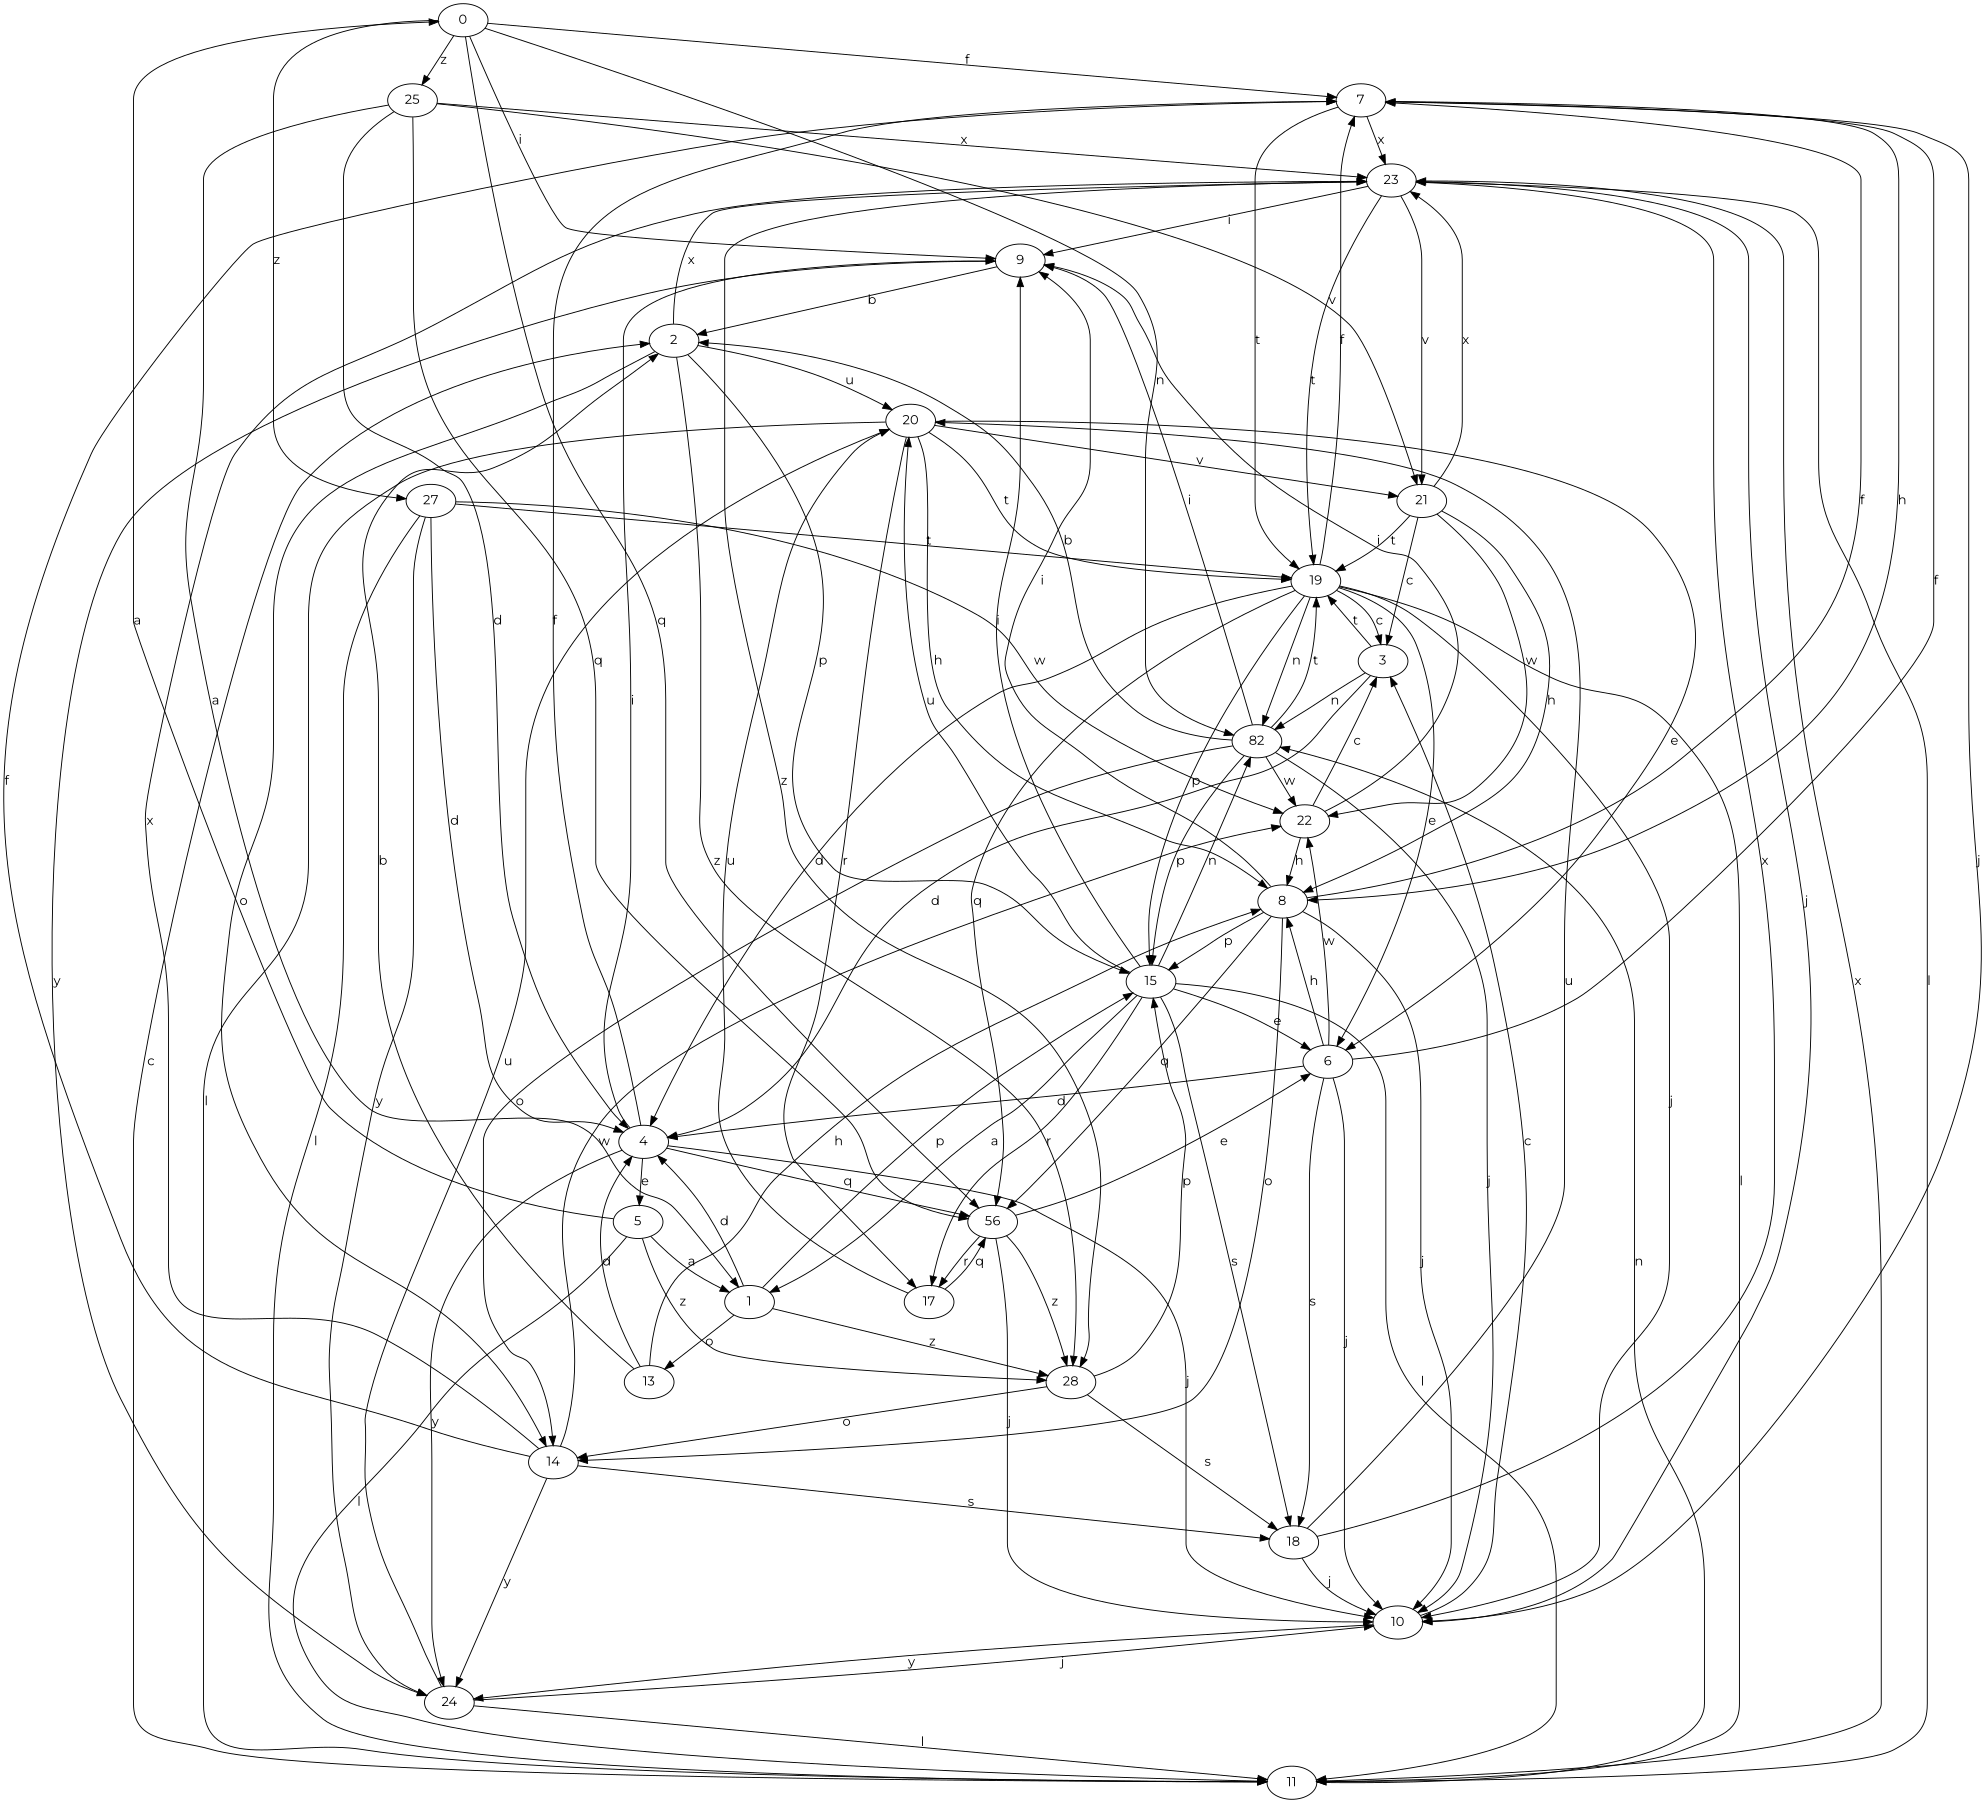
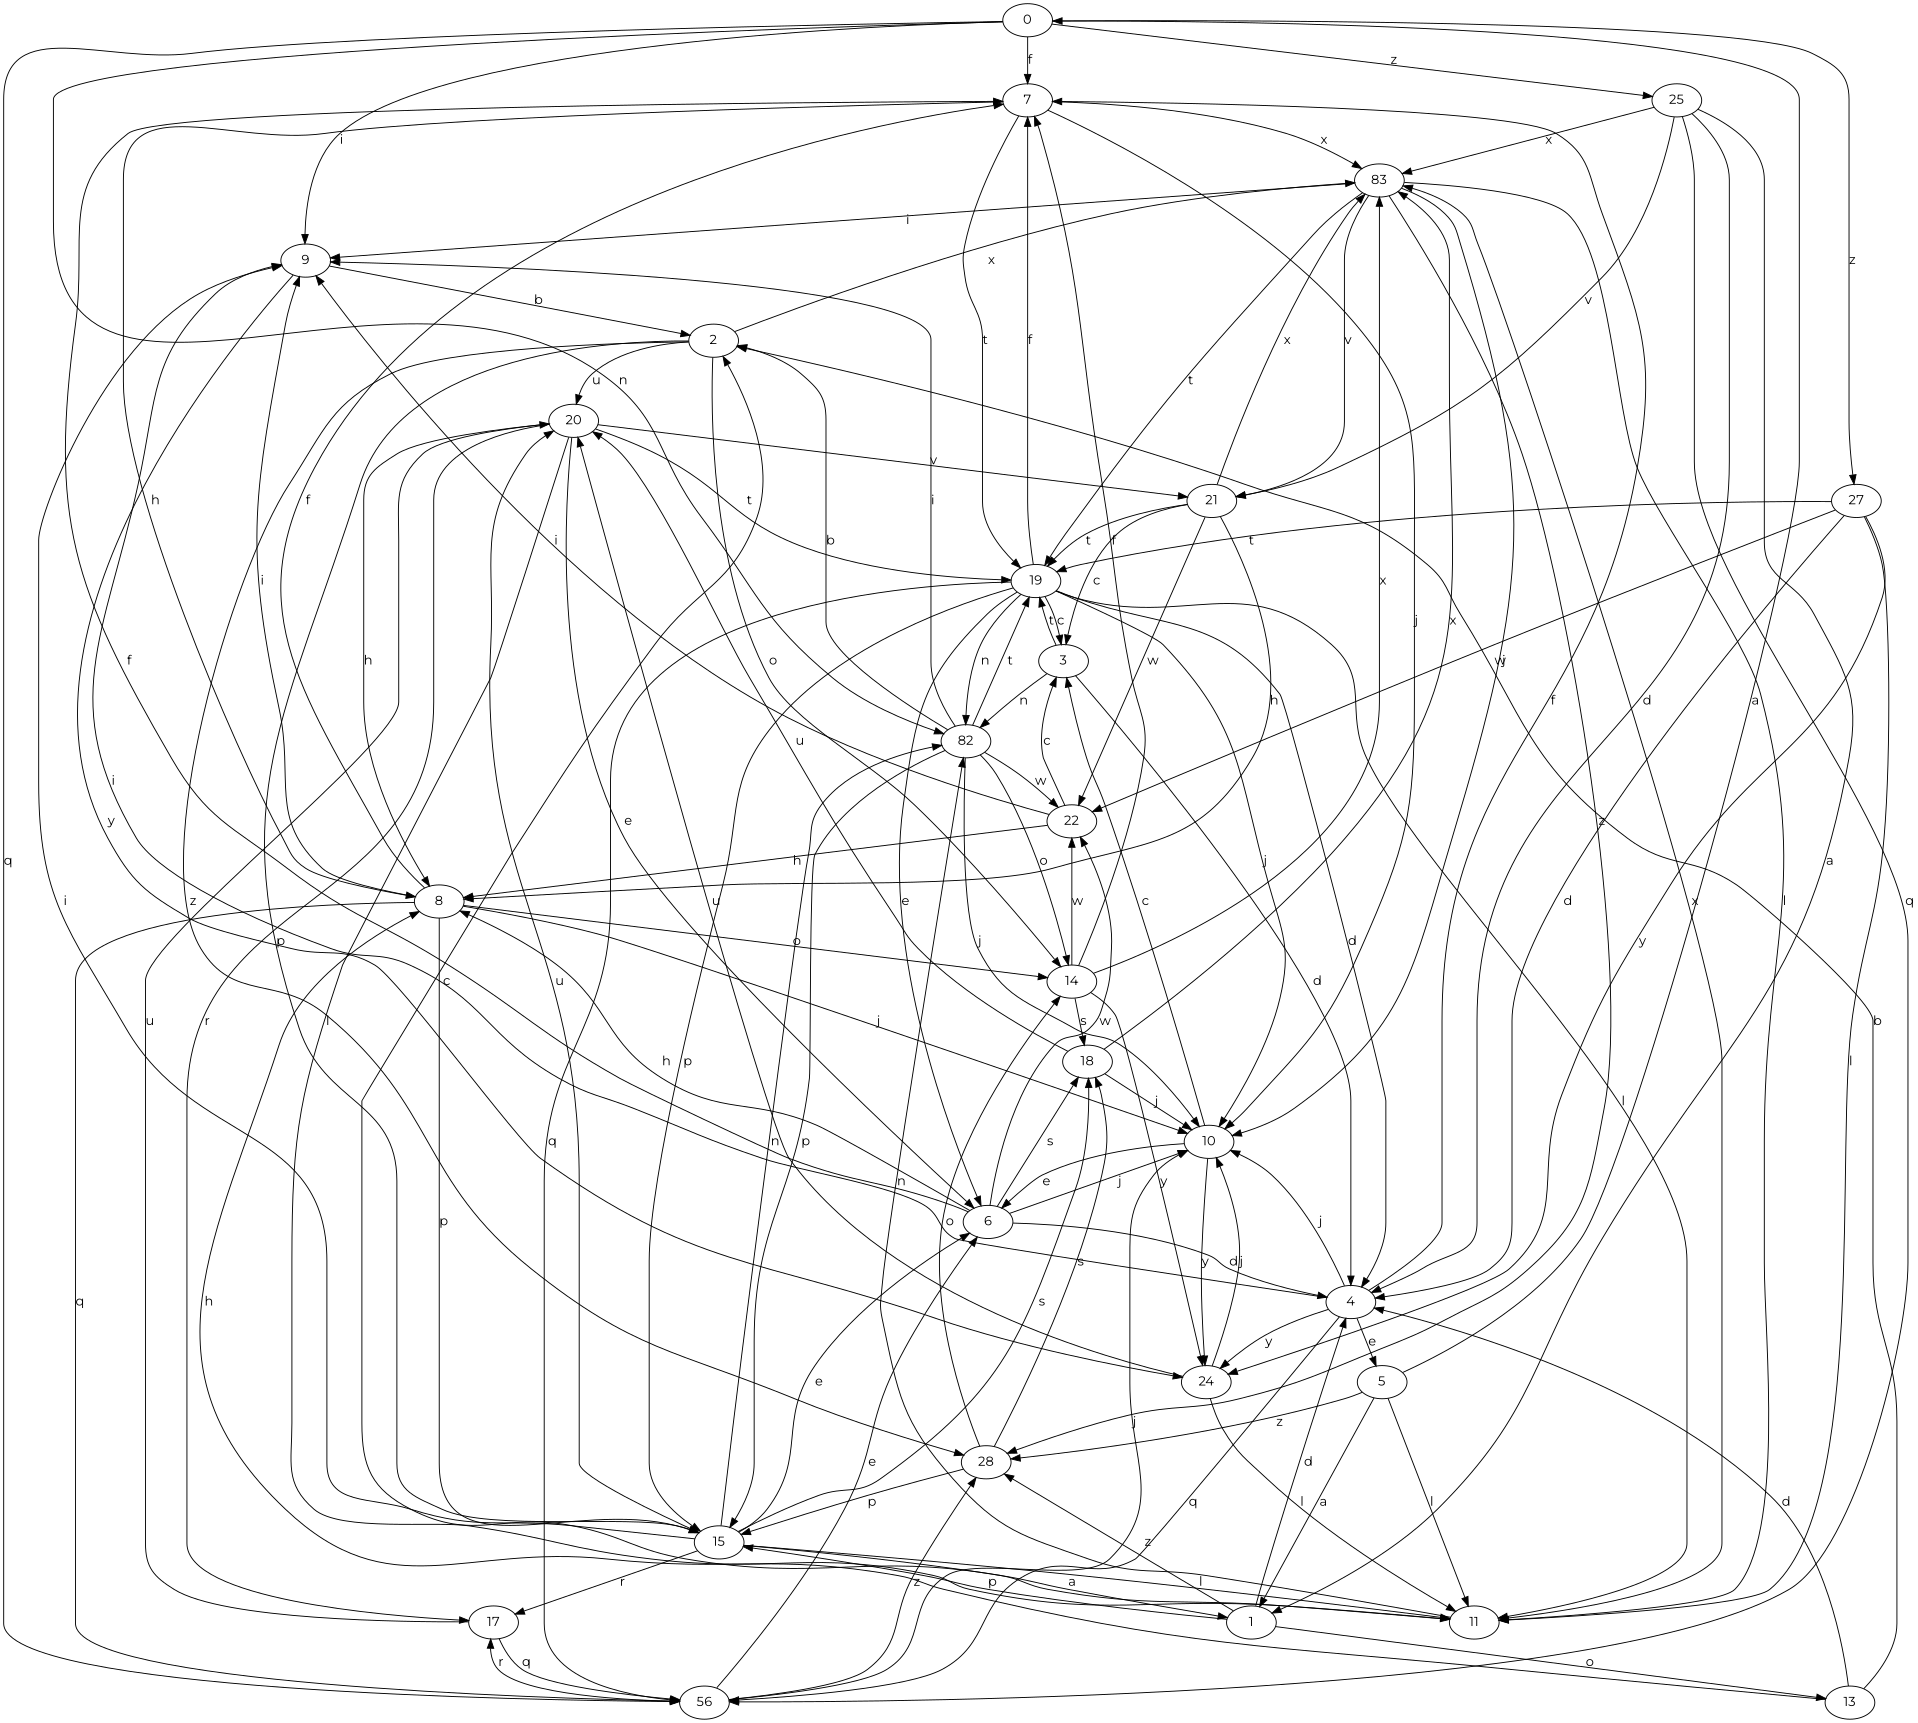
(1391, 180) -> (1379, 180)
none -> (1091, 1158)
